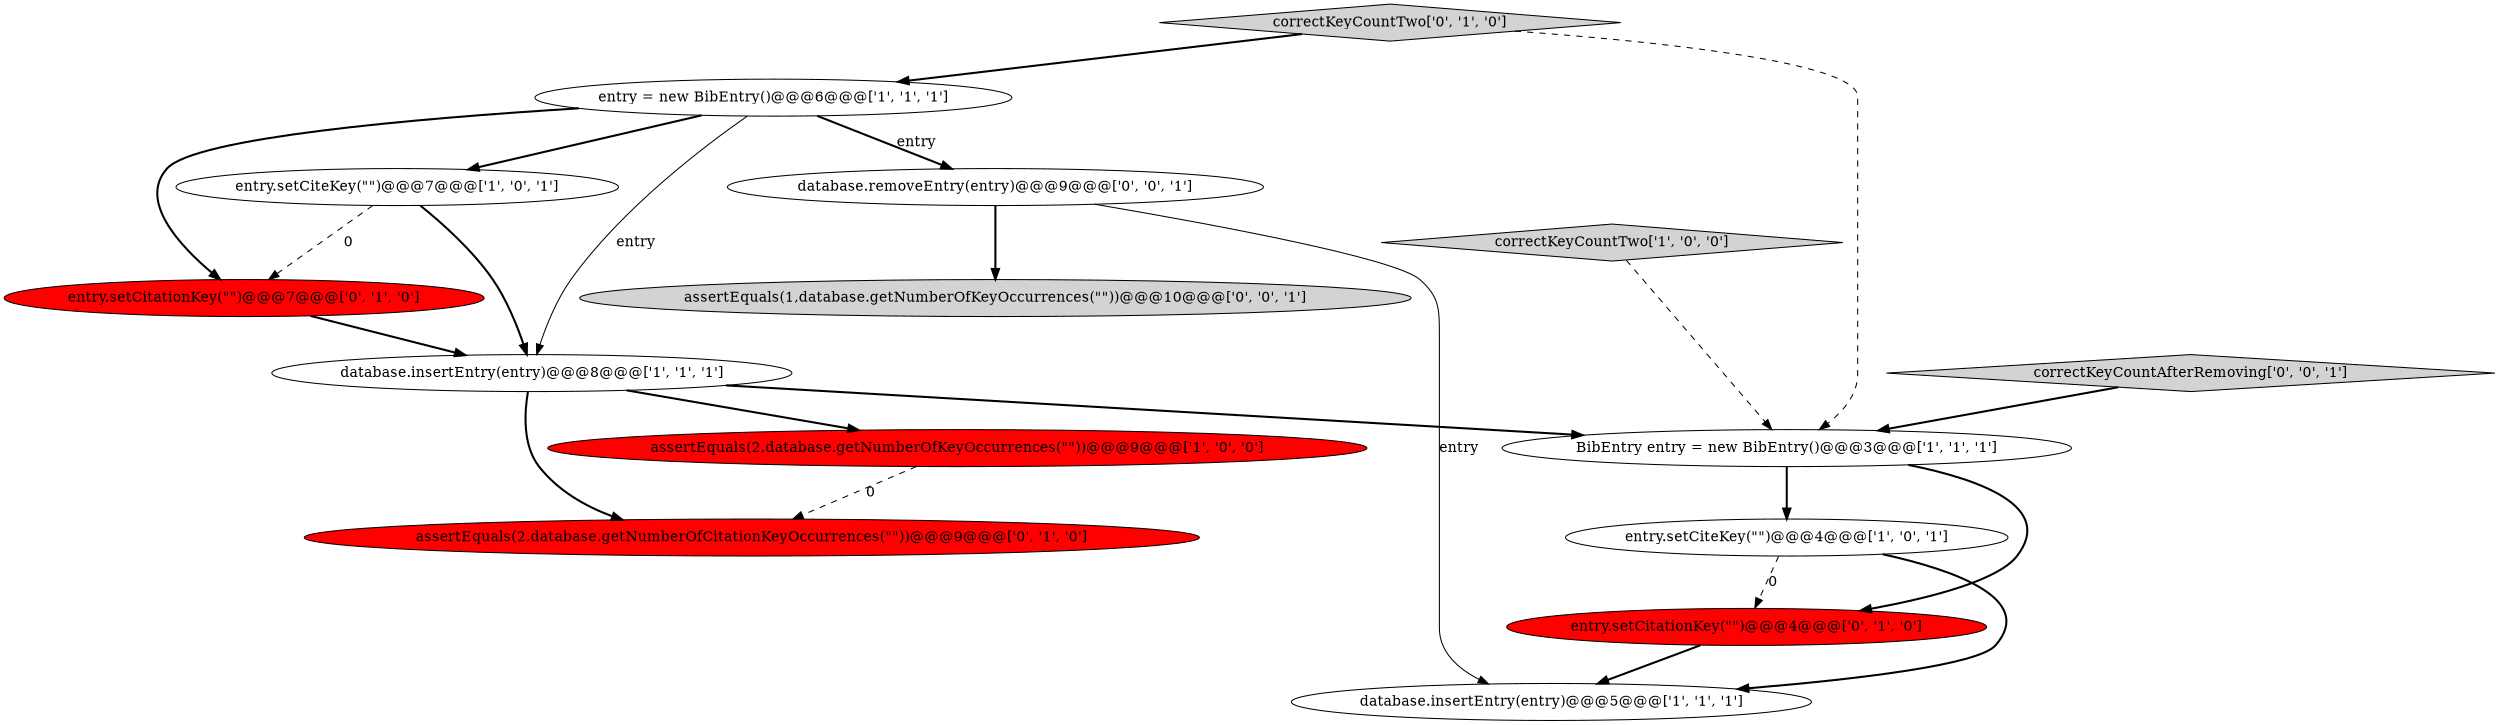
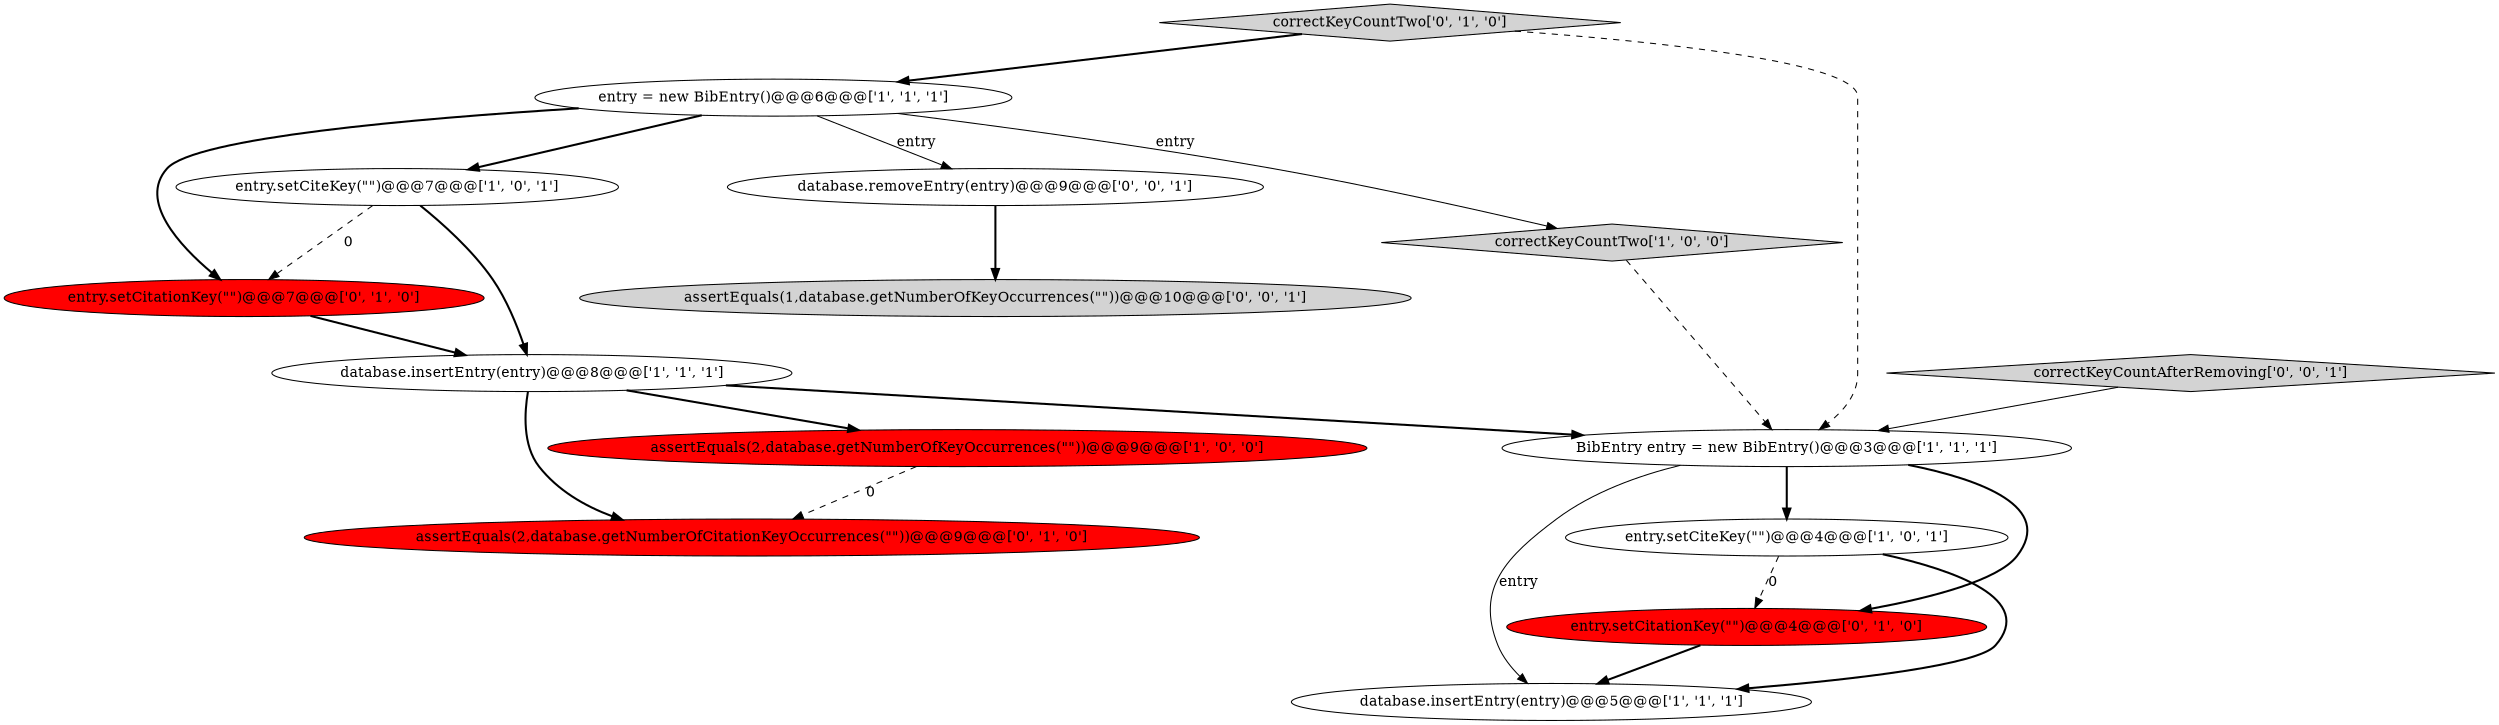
(879, 140) -> (879, 140)
(626, 216) -> (1224, 160)
(1439, 318) -> (1535, 536)
(2003, 408) -> (2003, 408)
